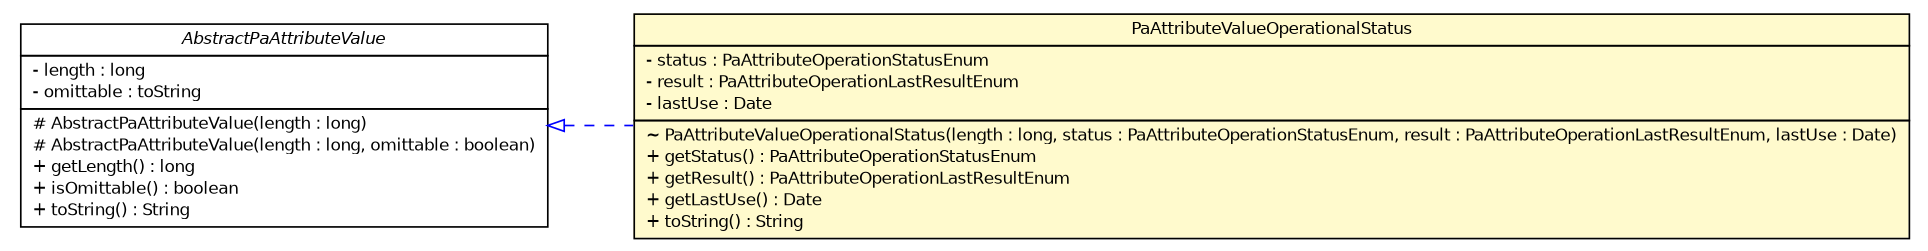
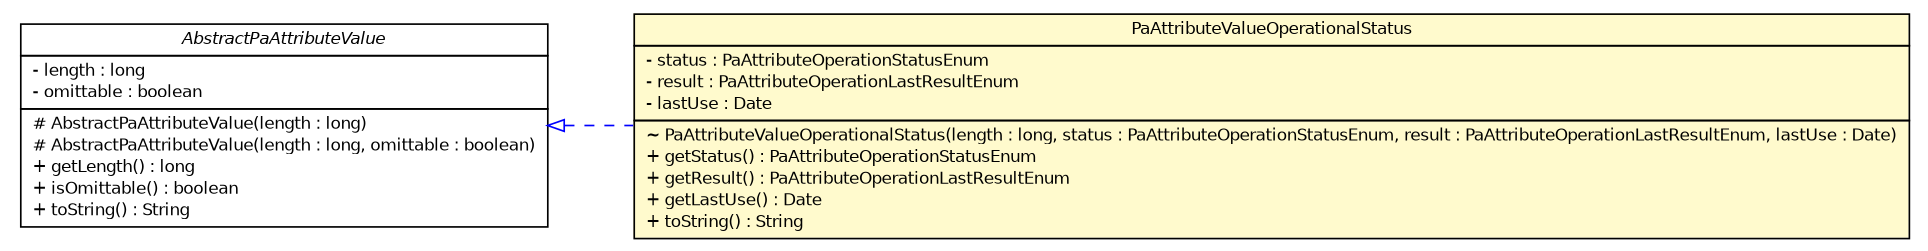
(117, 92) -> (118, 92)
